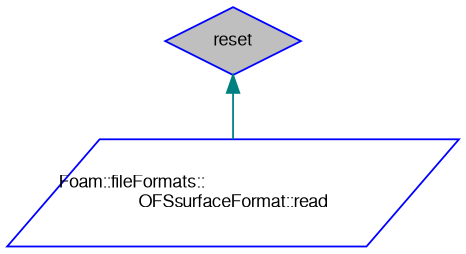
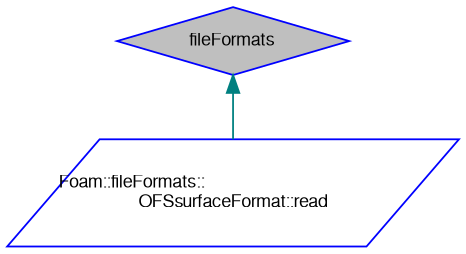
(233, 41) -> (233, 41)
